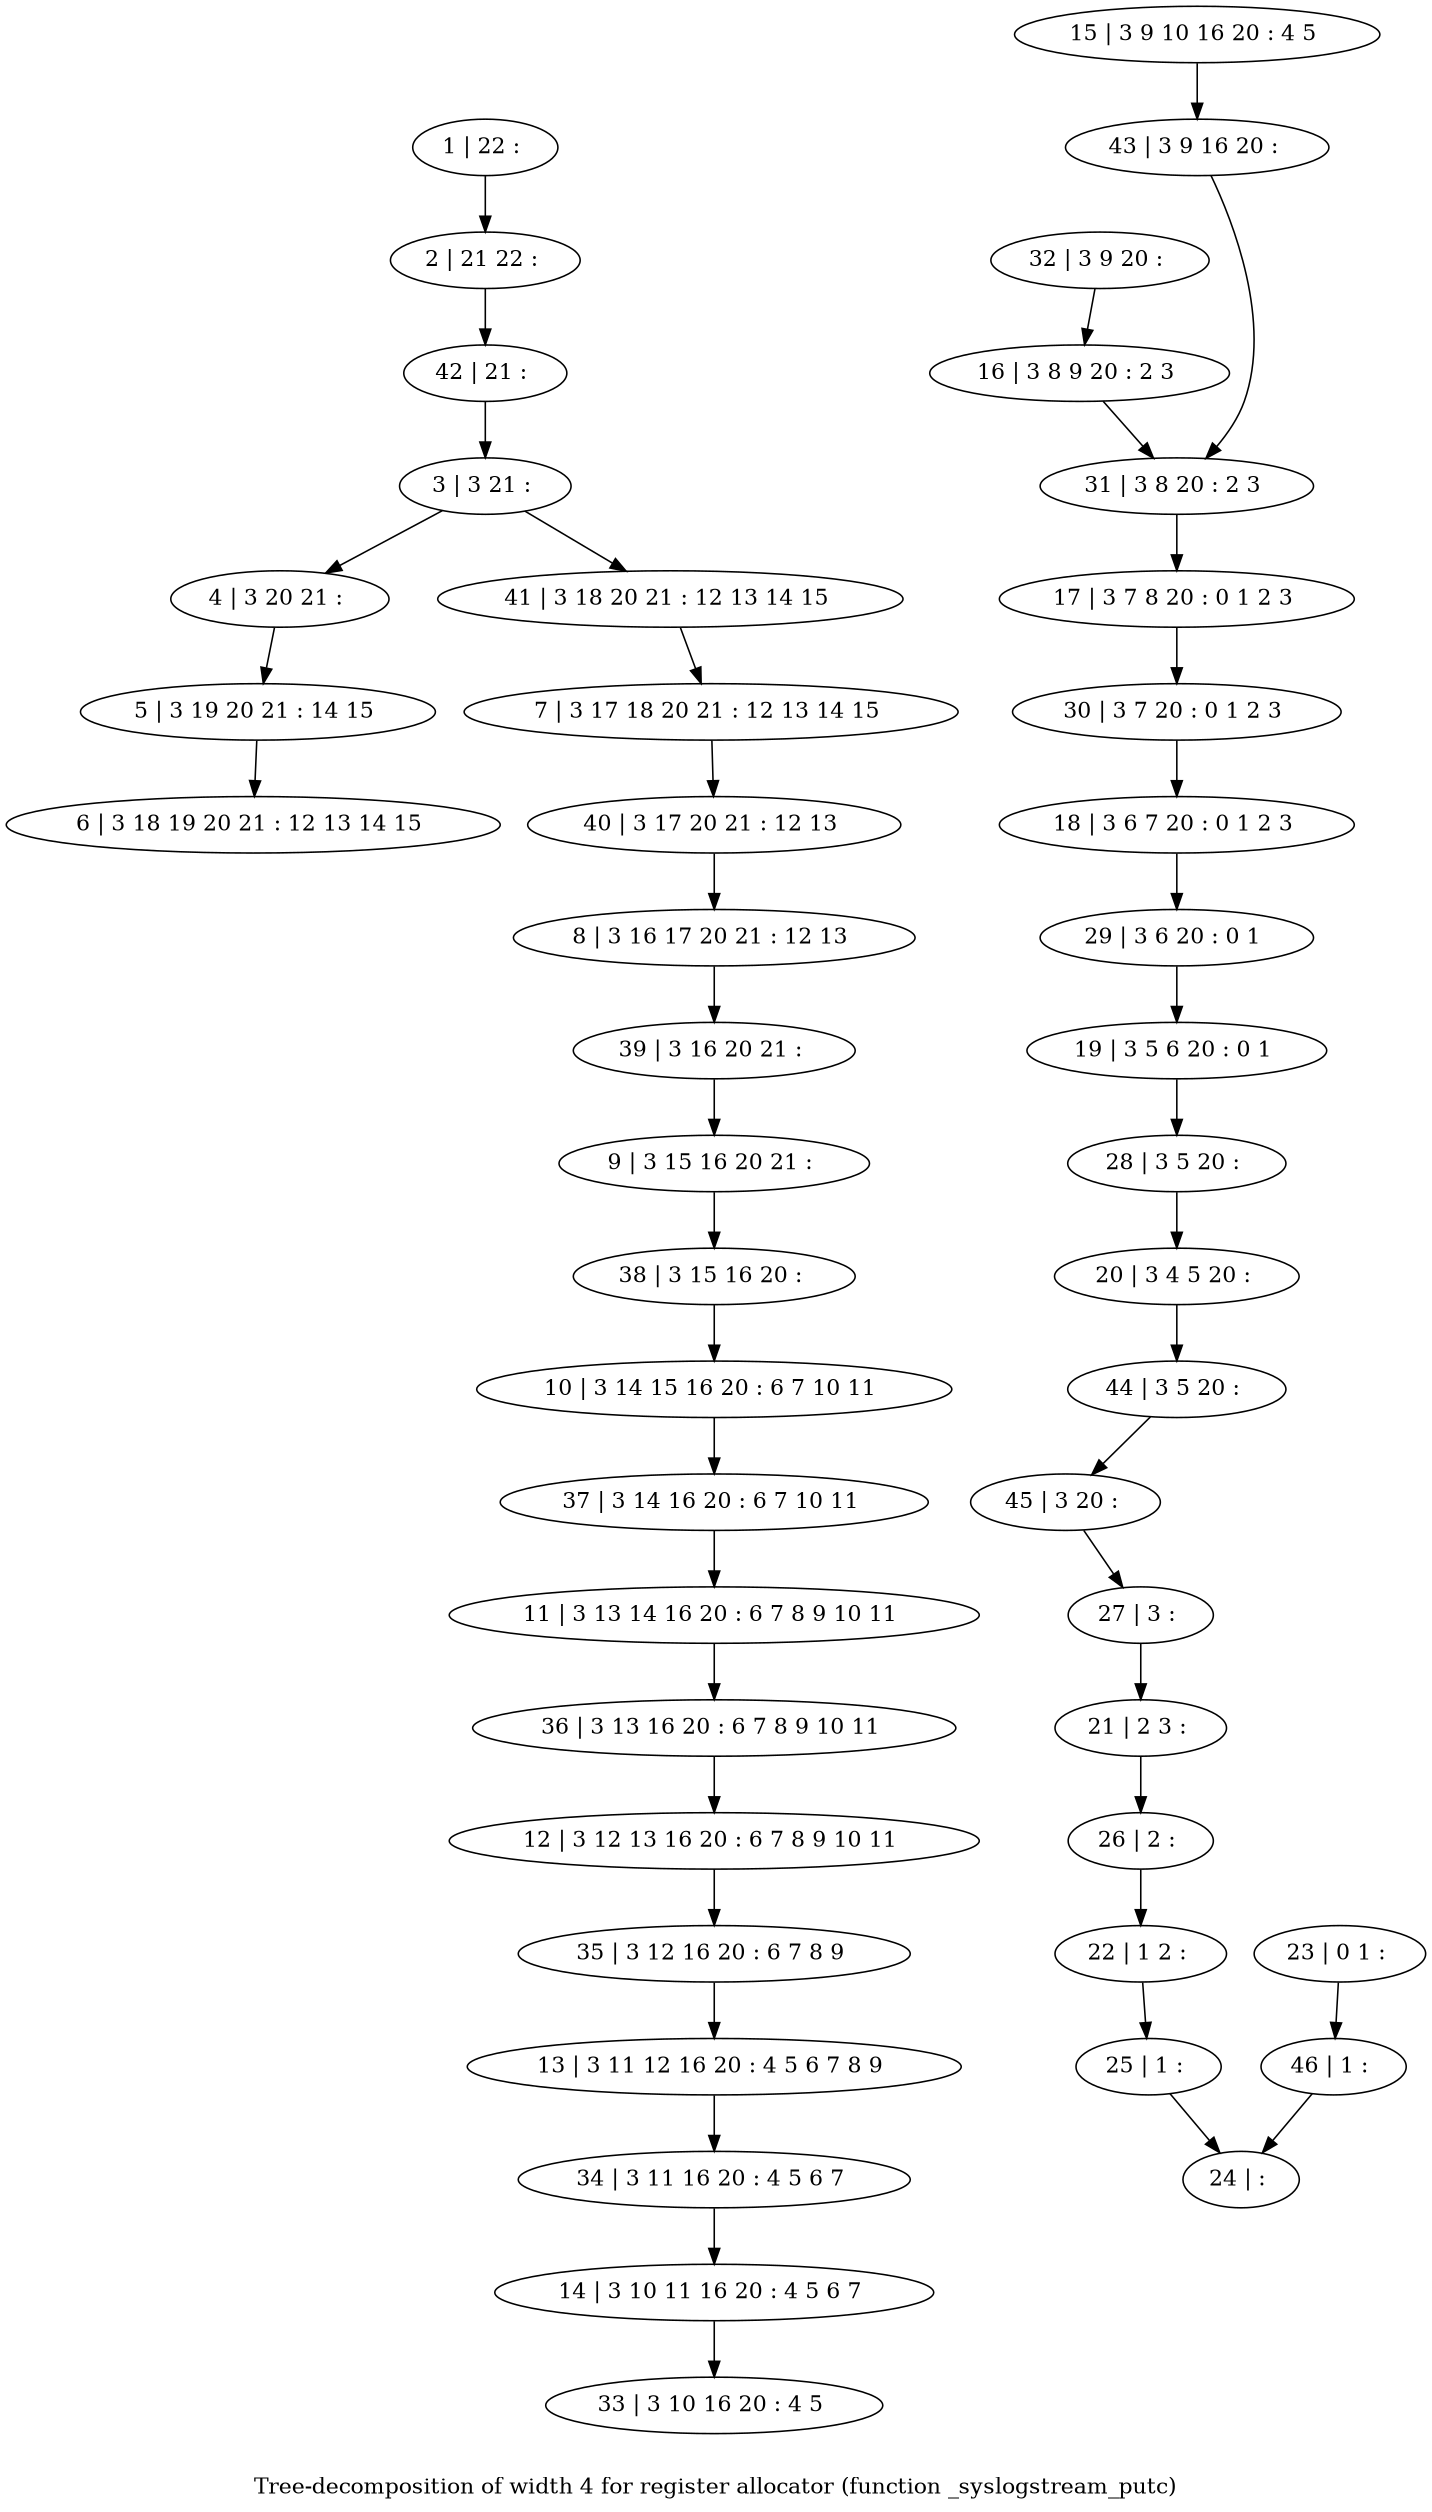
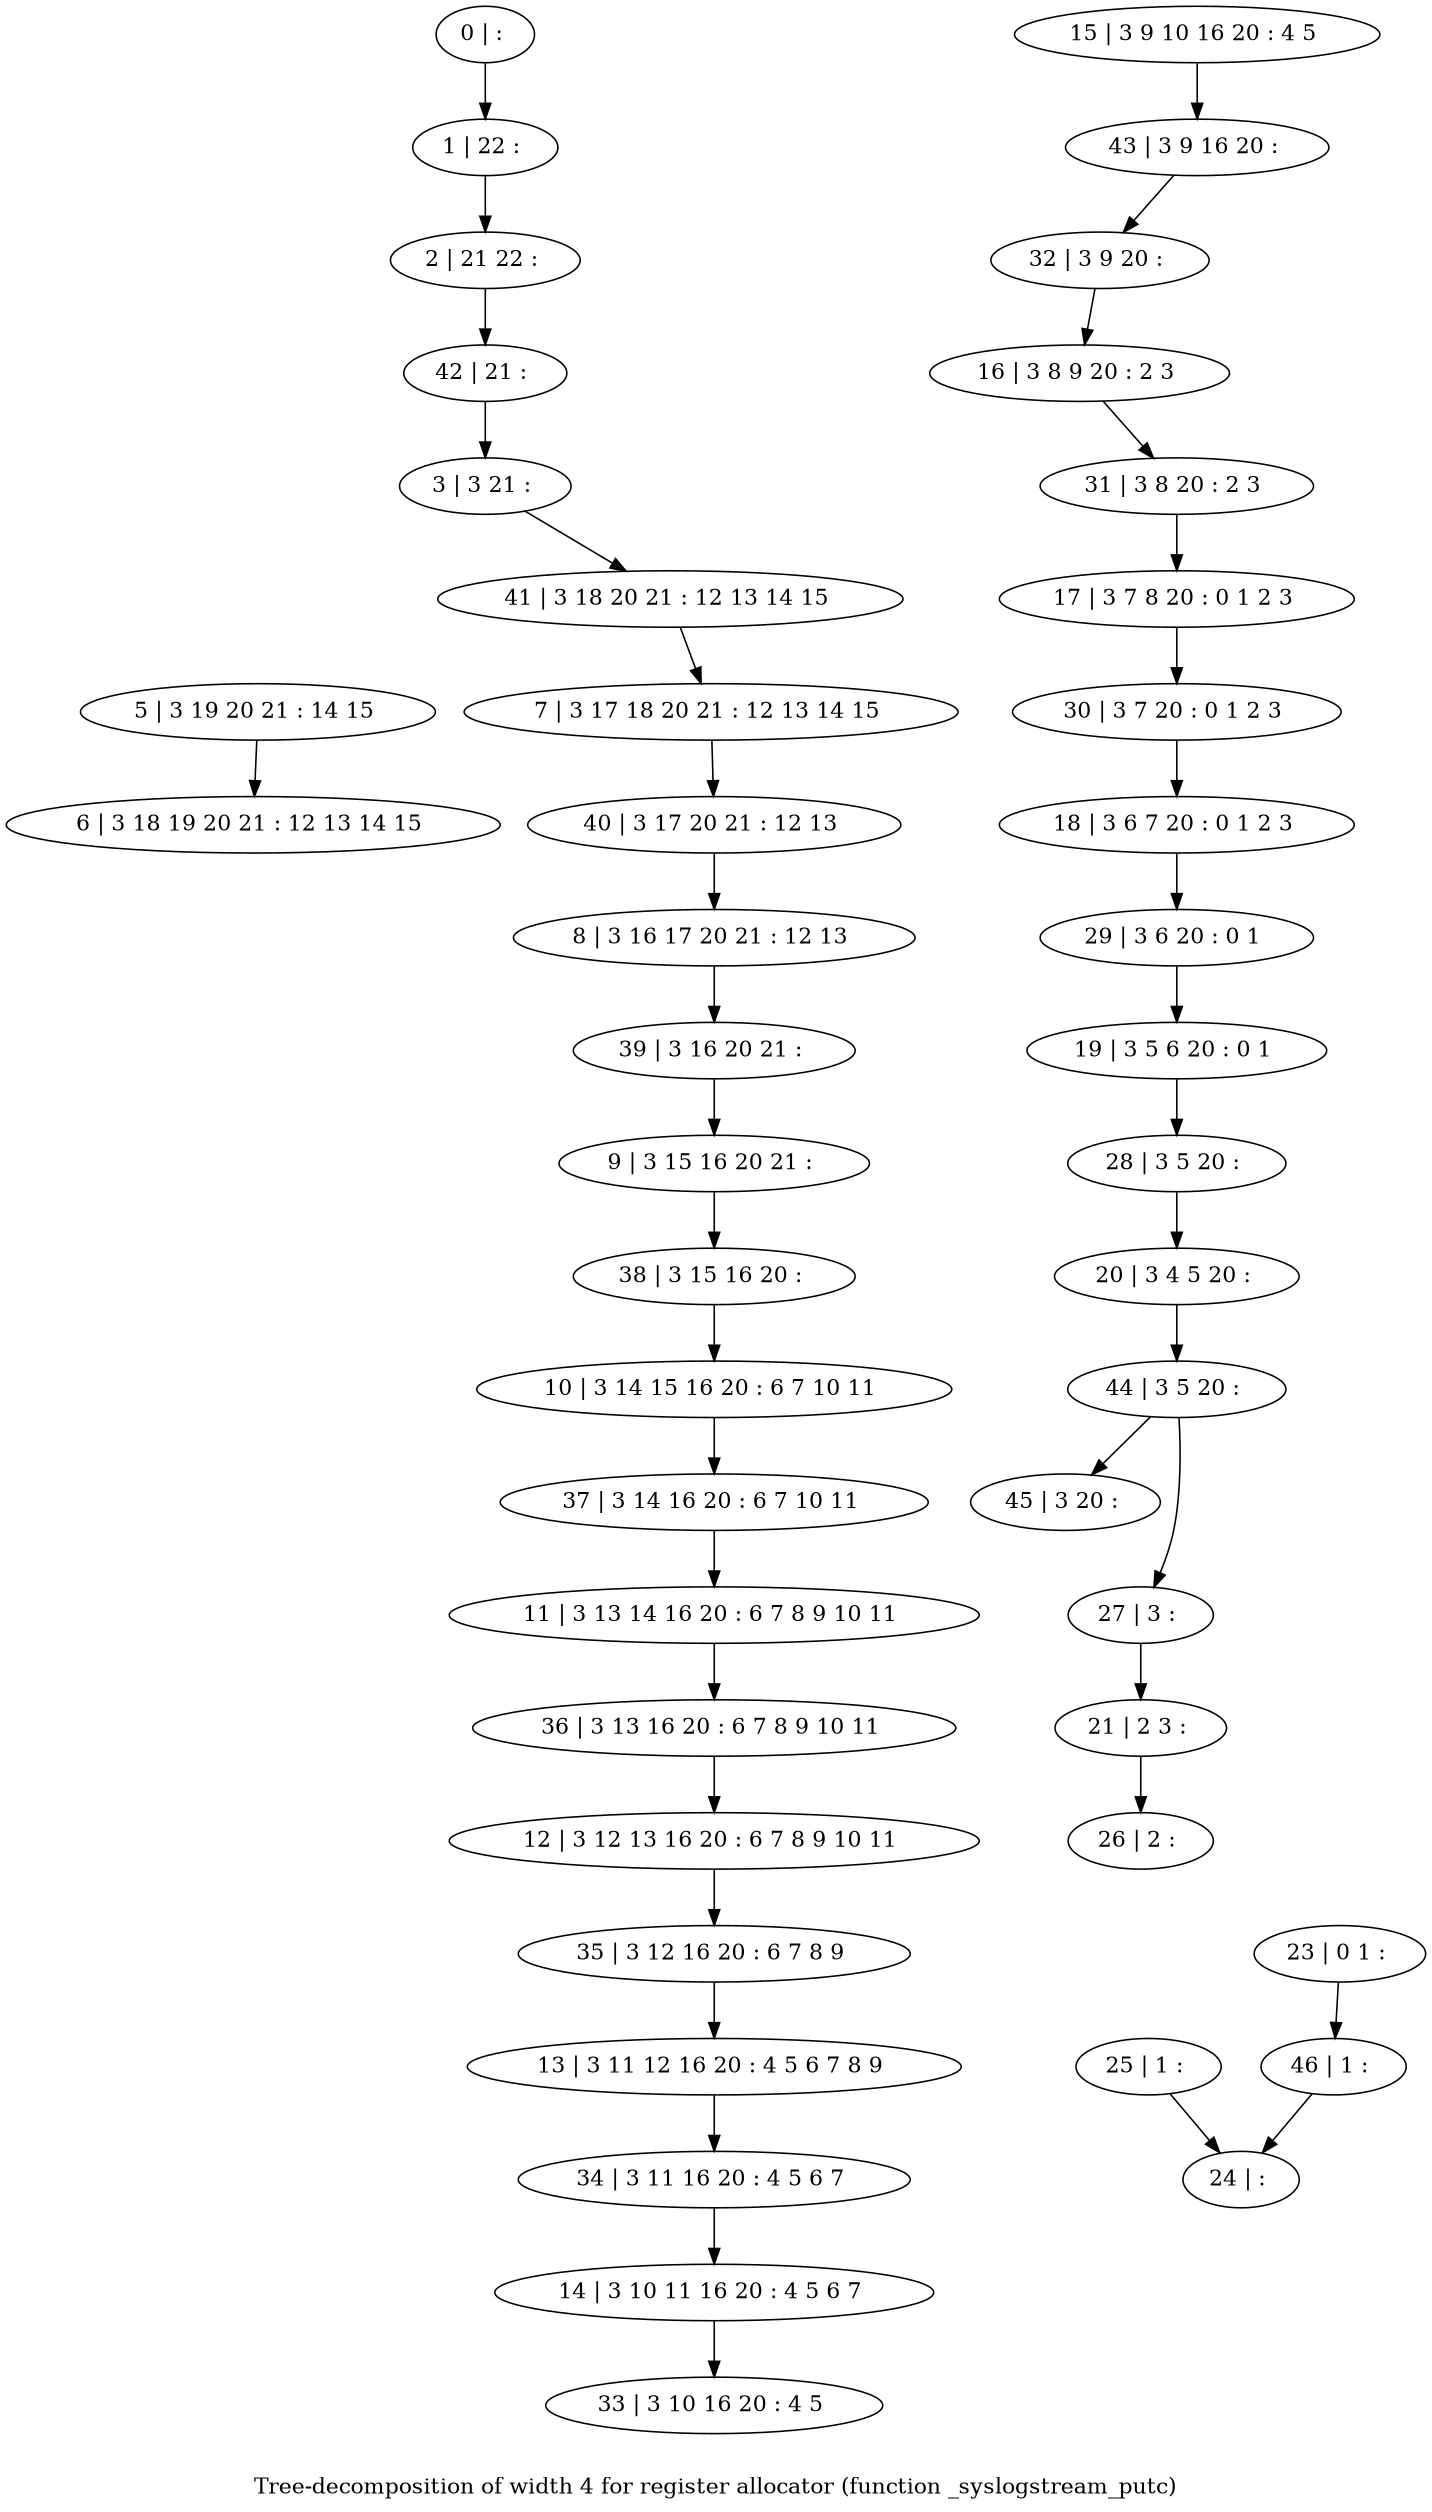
none -> (485, 34)
(1252, 312) -> (1154, 198)
(280, 599) -> none
(1099, 1552) -> (1178, 1497)
(1141, 1954) -> none
